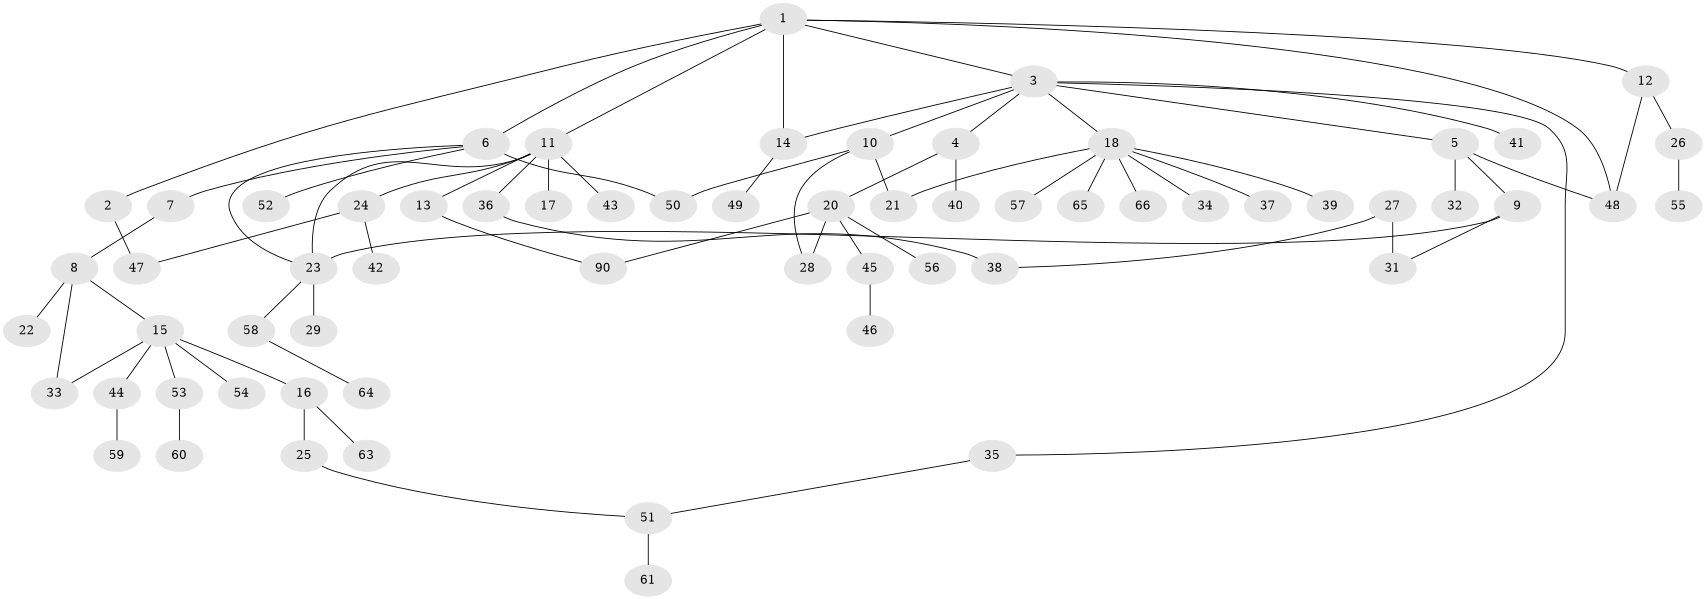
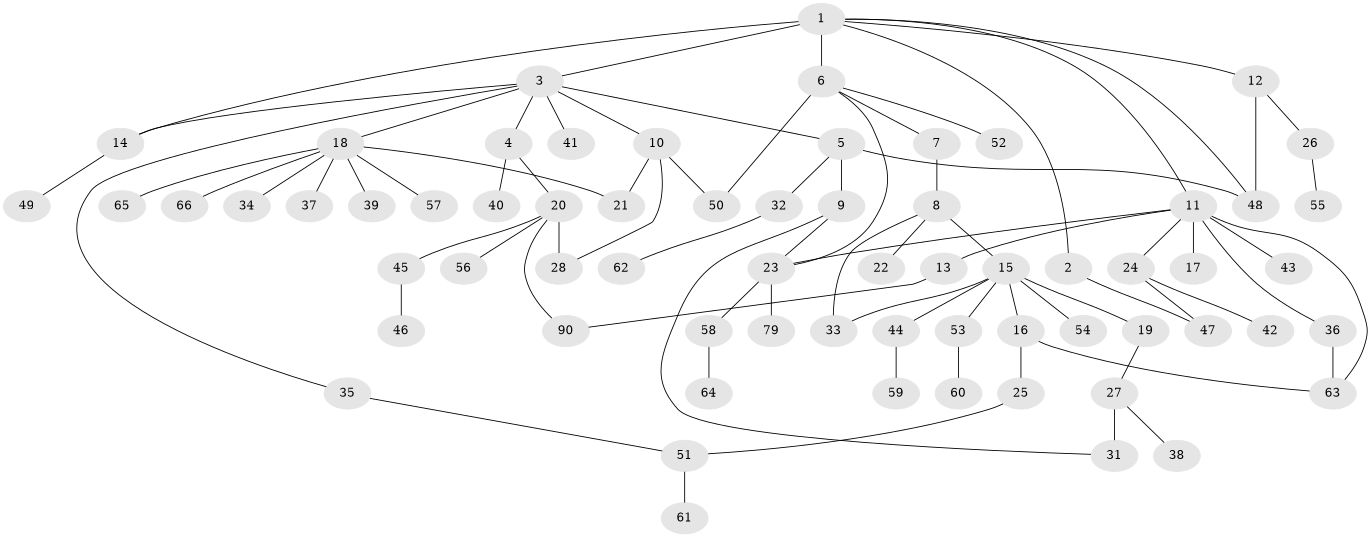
(681, 241) -> (1333, 362)
none -> (1333, 263)
none -> (621, 269)
(314, 331) -> (771, 331)
none -> (1146, 331)
